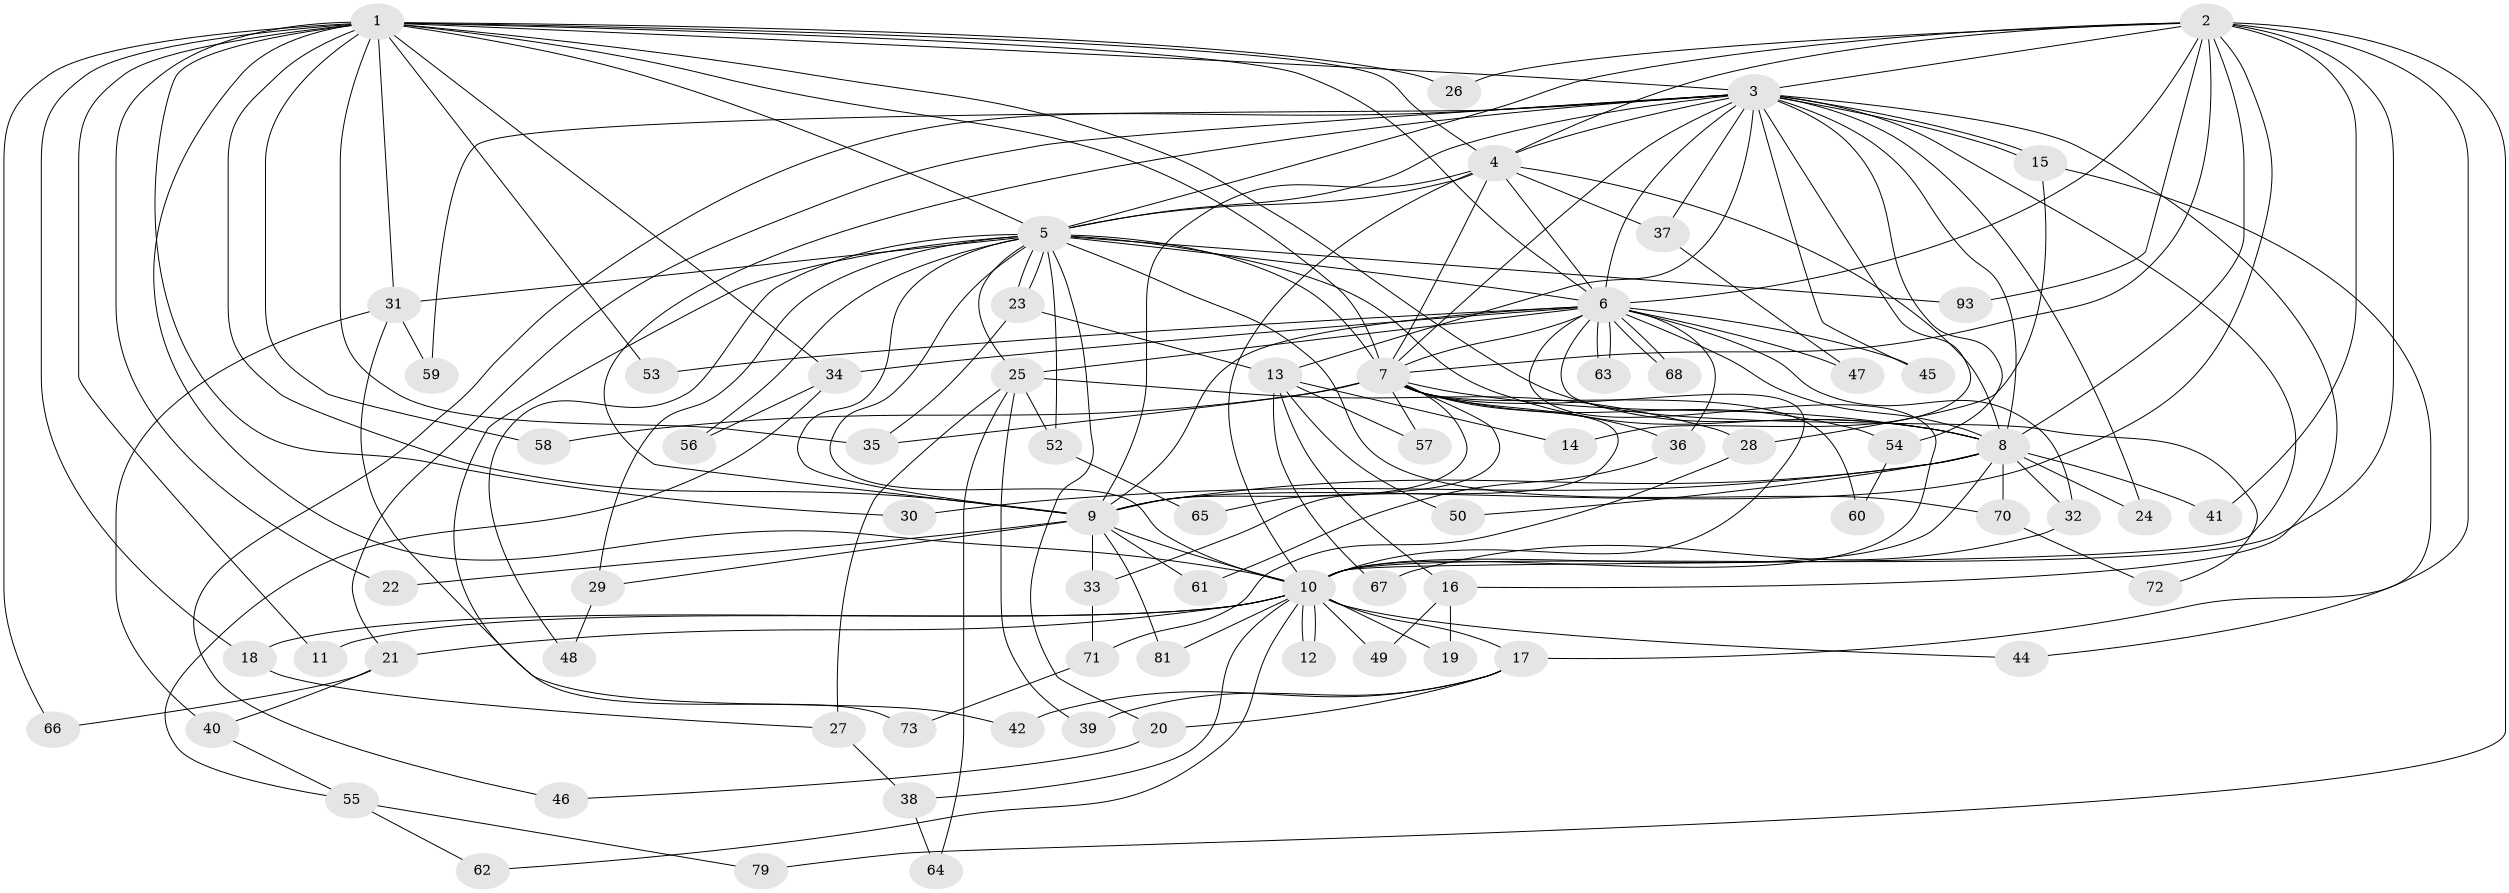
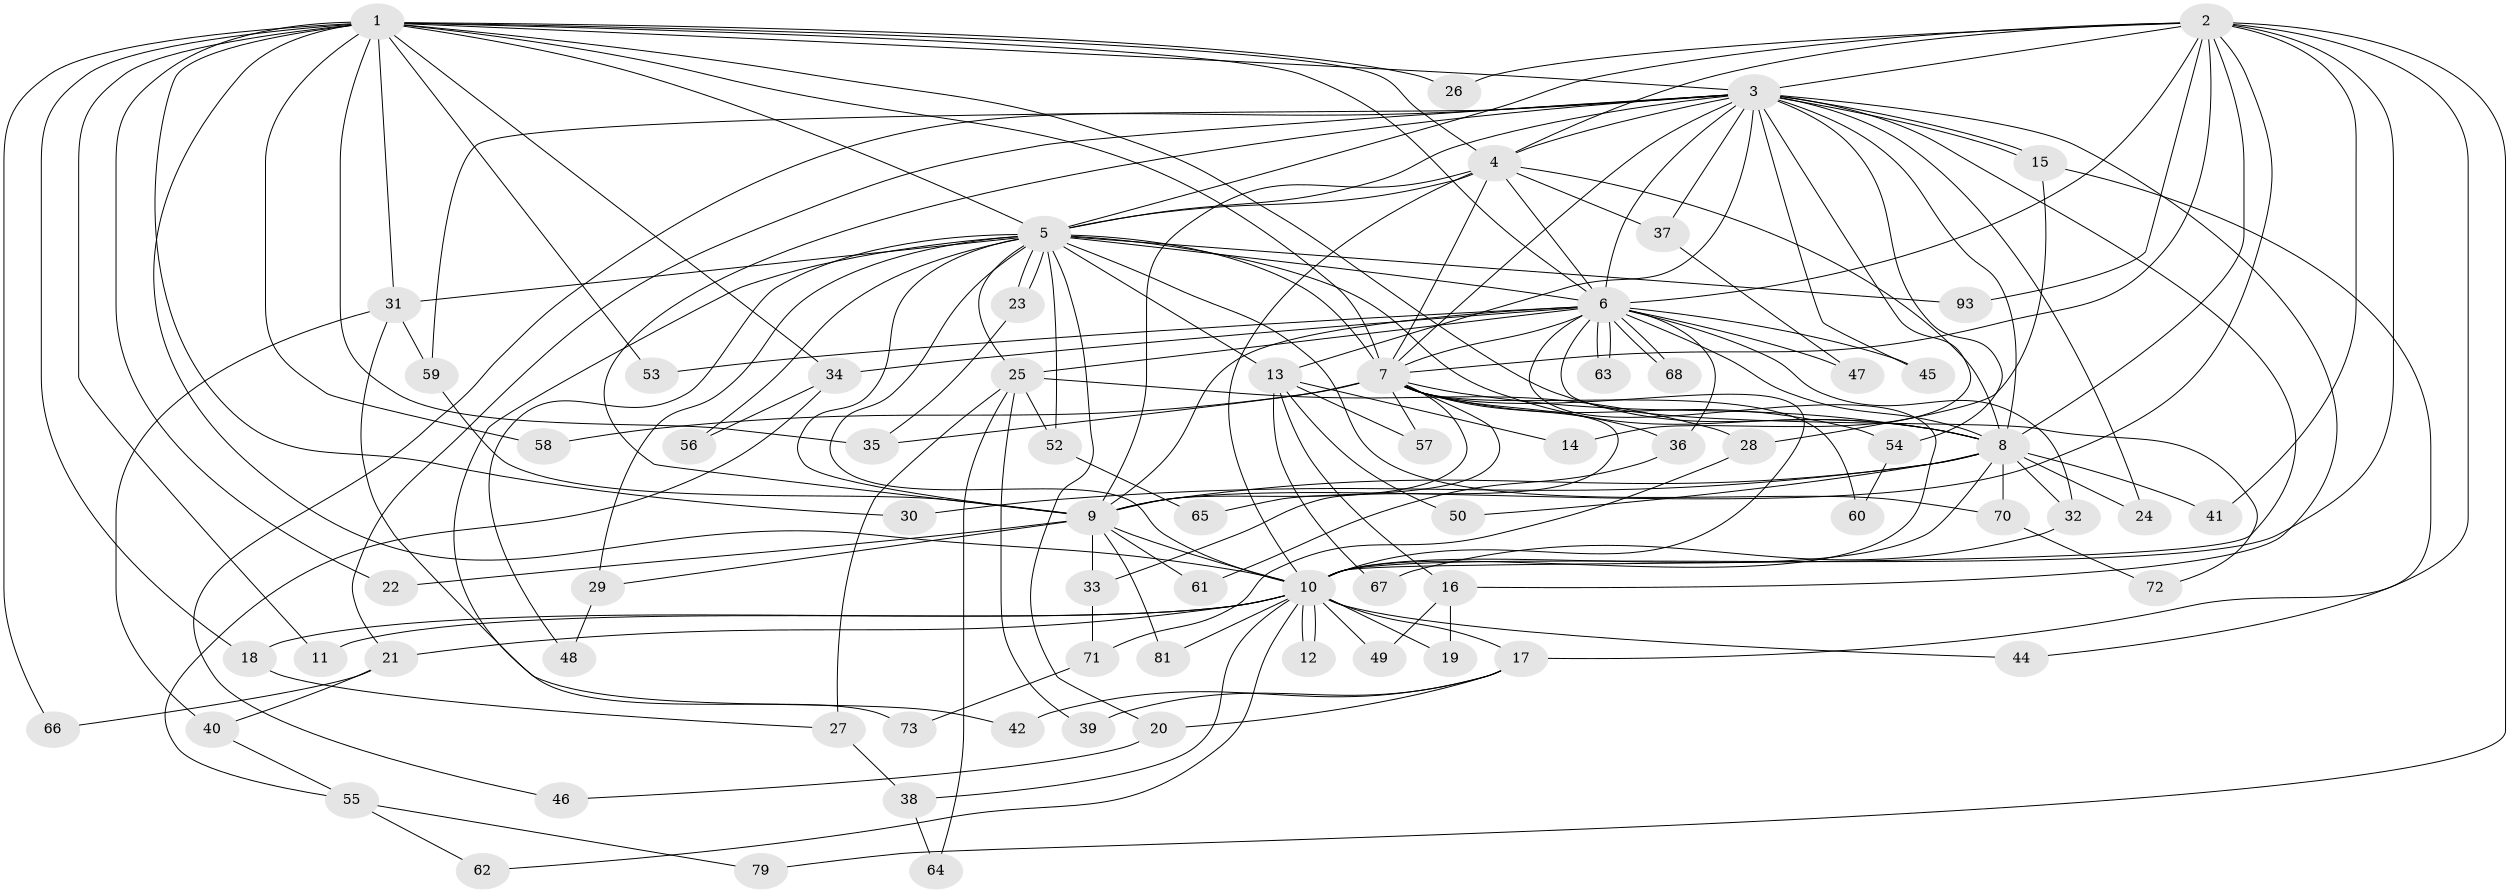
(1173, 347) -> (1160, 305)
(447, 457) -> (737, 495)
